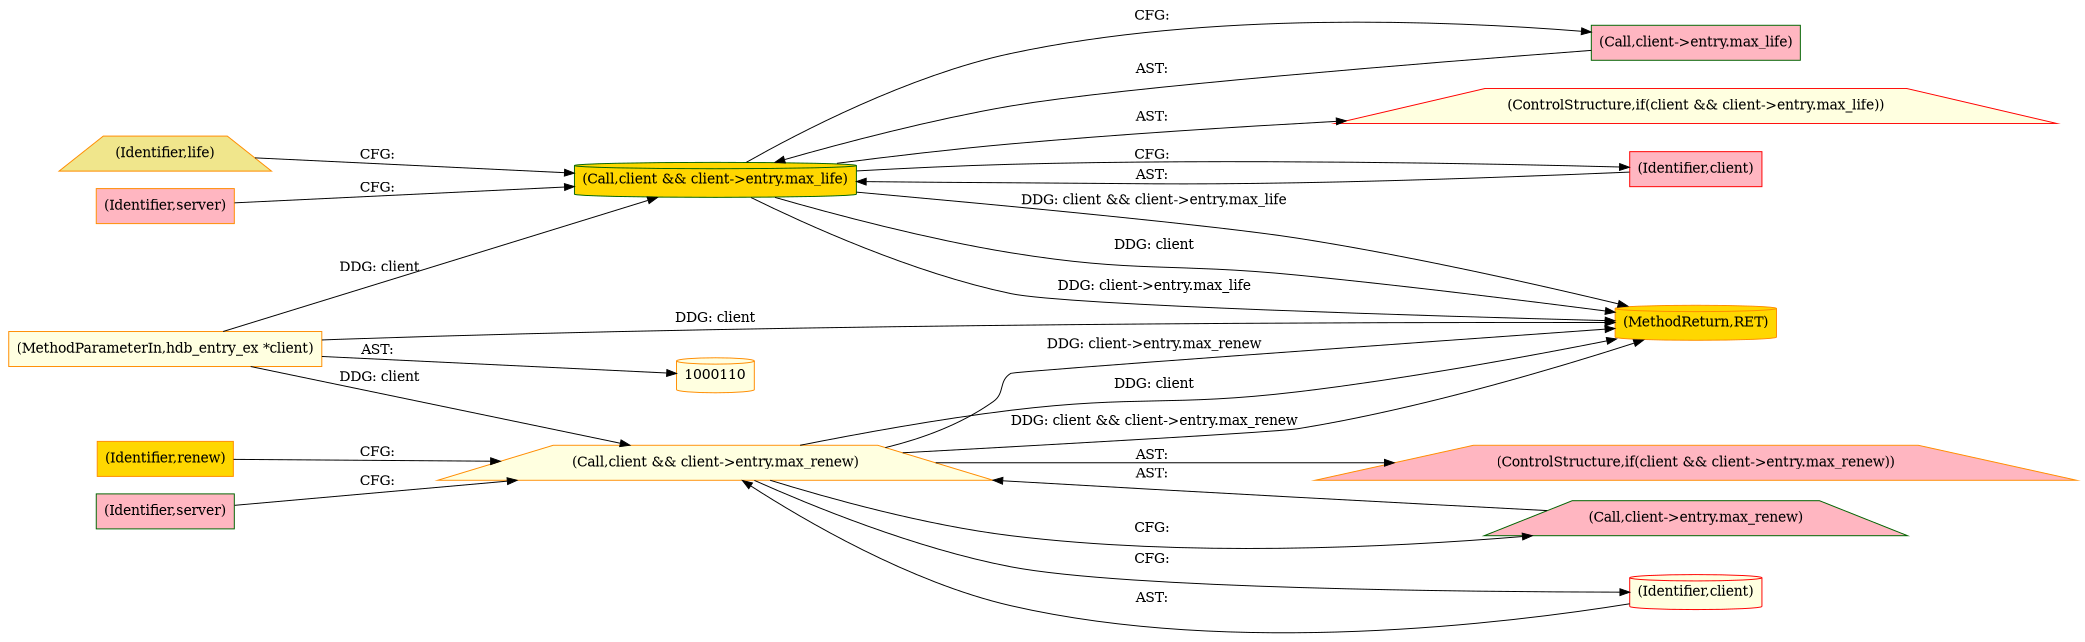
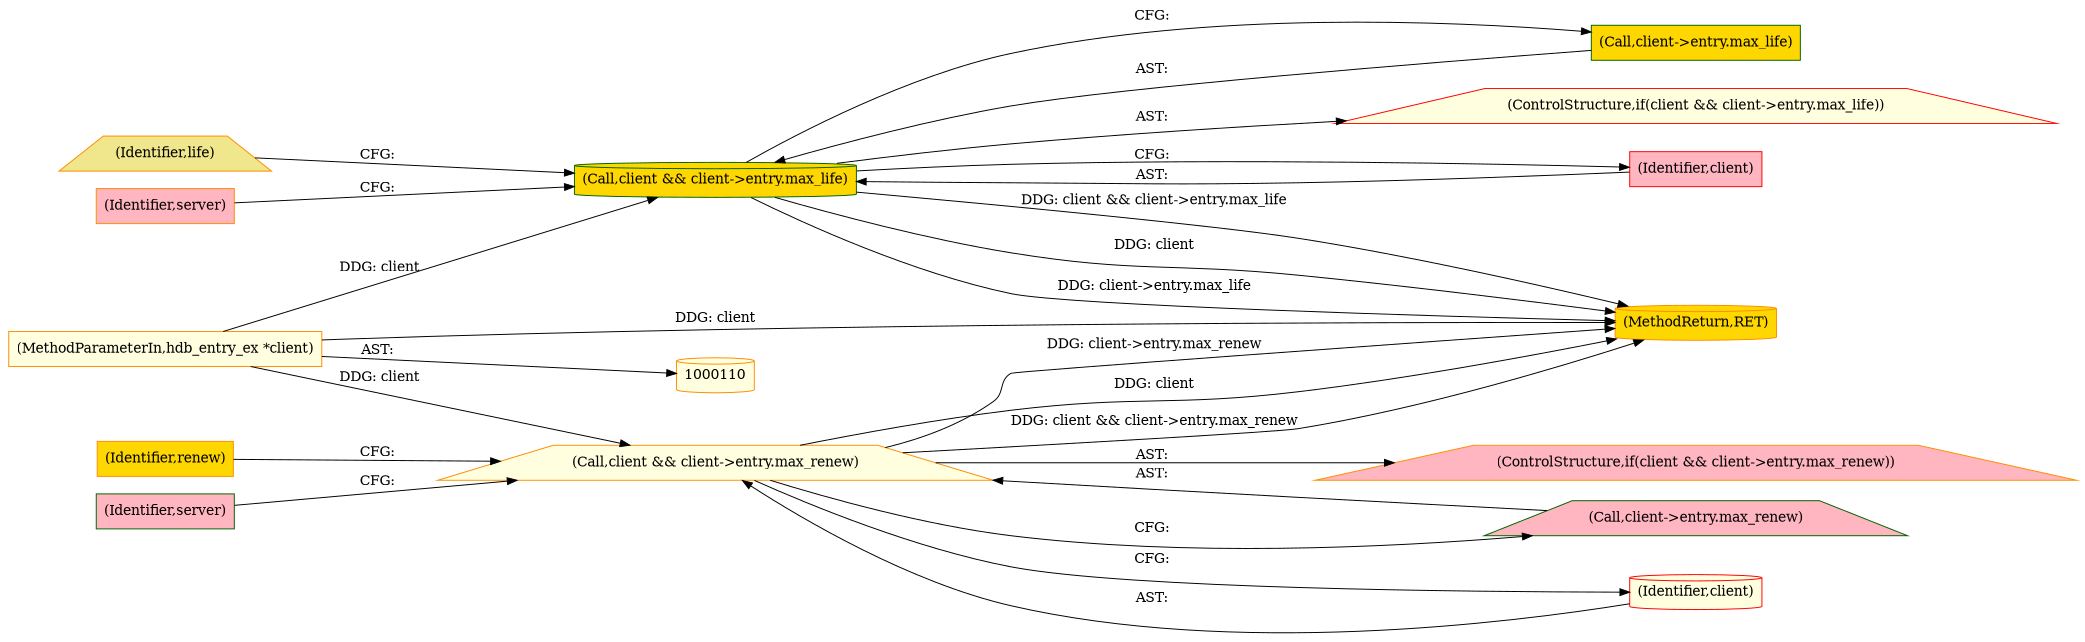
(1696, 43) -> (1696, 43)
